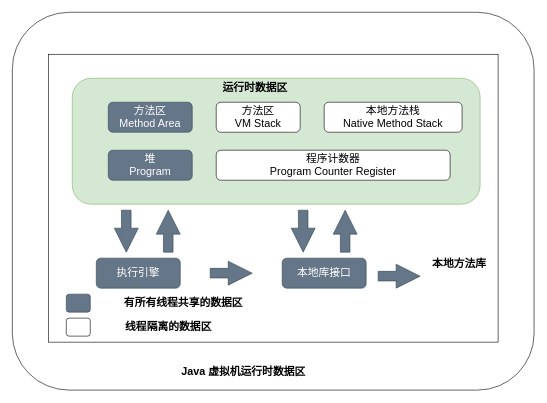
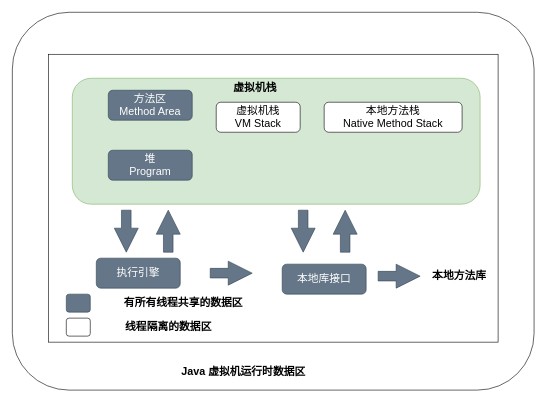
(255, 87) -> (255, 87)
(150, 117) -> (150, 105)
(258, 117) -> (258, 117)
(333, 165) -> none
(459, 264) -> (459, 276)
(324, 273) -> (324, 279)
